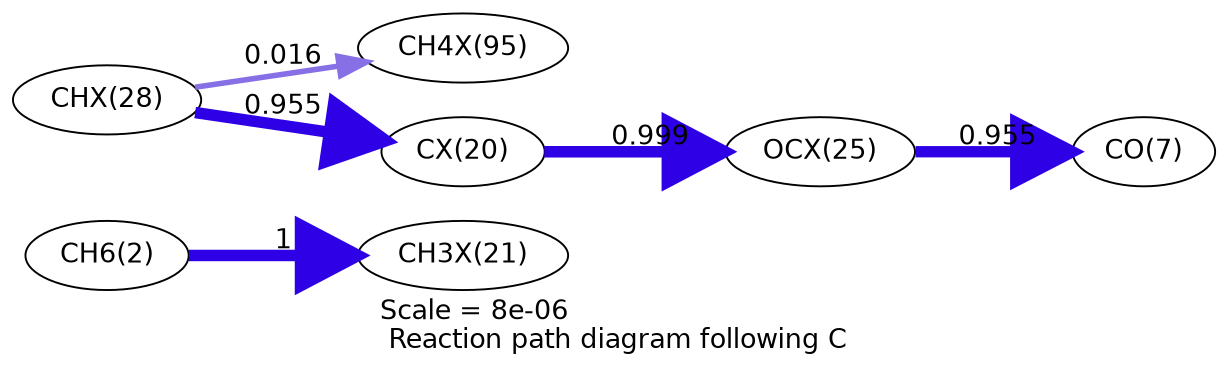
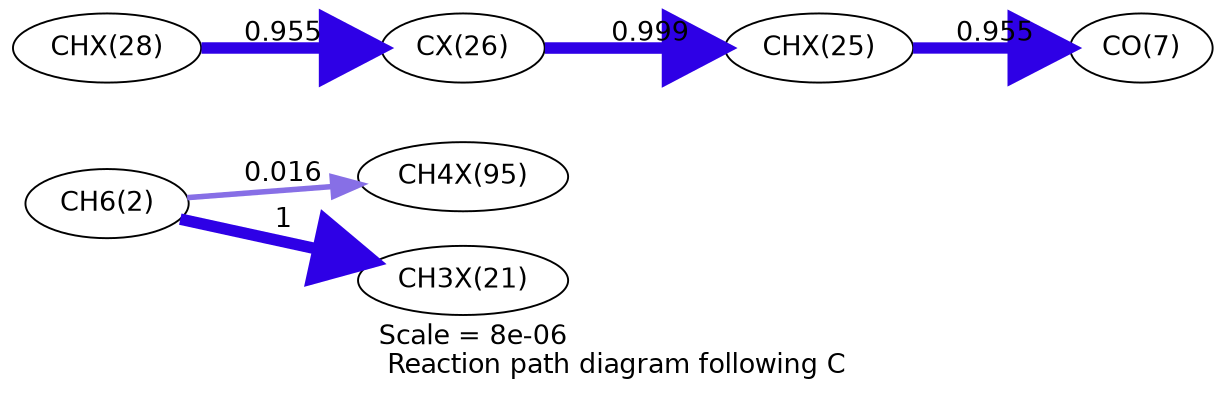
(267, 77) -> (260, 192)
(463, 152) -> (463, 48)
(820, 152) -> (819, 48)
